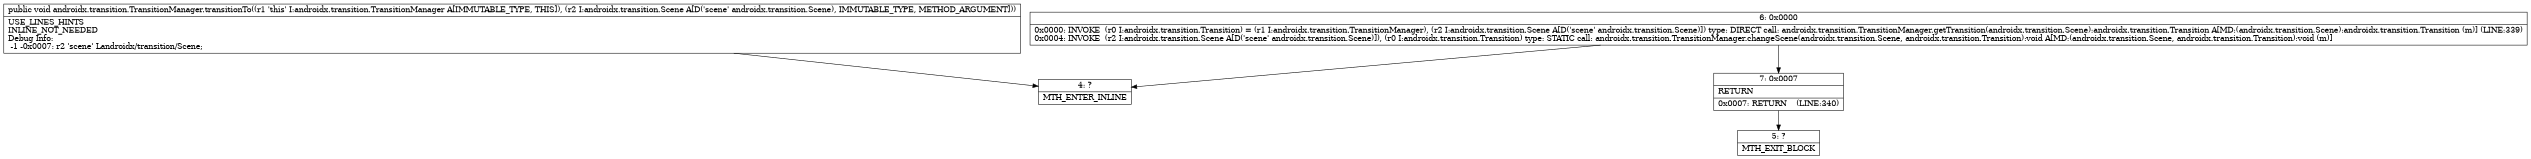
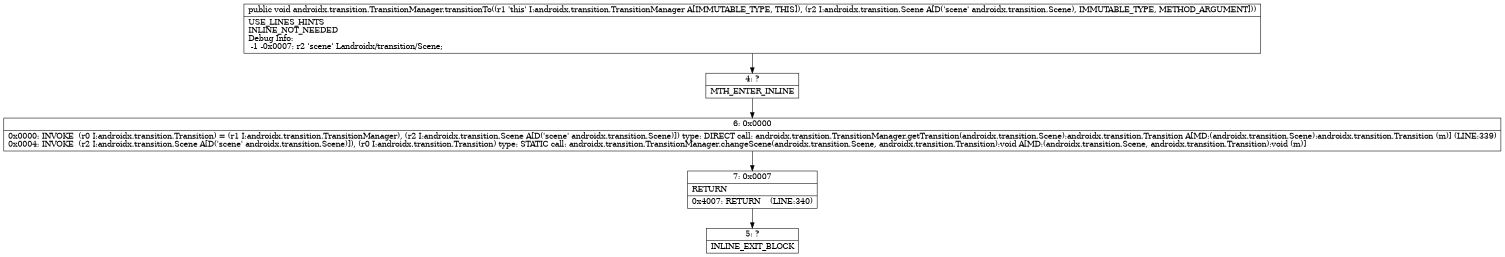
(1369, 66) -> (752, 105)
(1779, 104) -> (752, 202)
(1779, 149) -> (752, 247)
